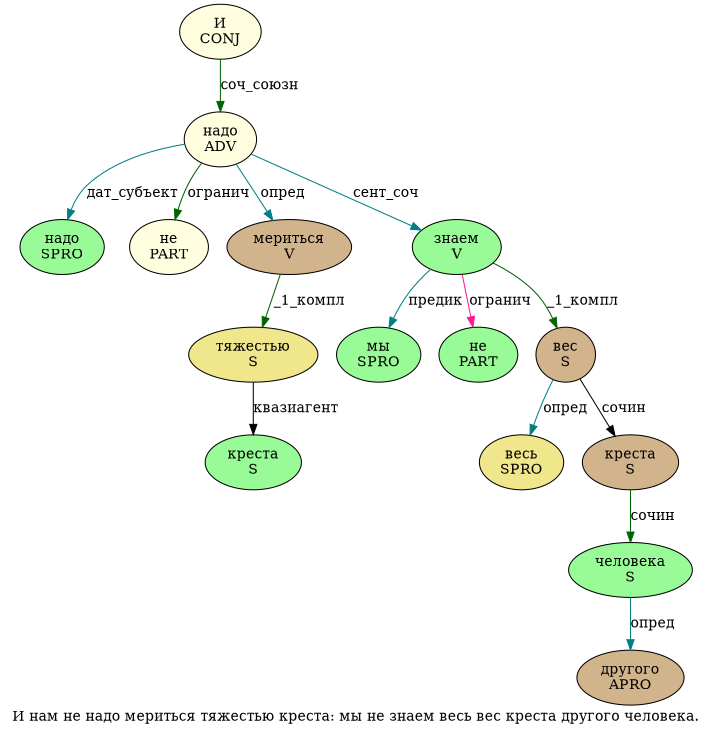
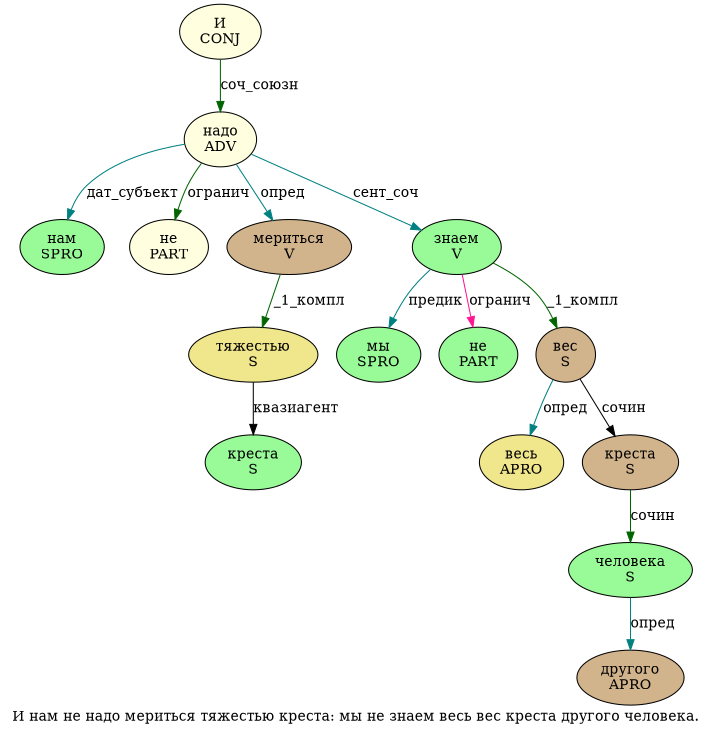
(62, 247) -> (62, 247)
(522, 462) -> (522, 462)
